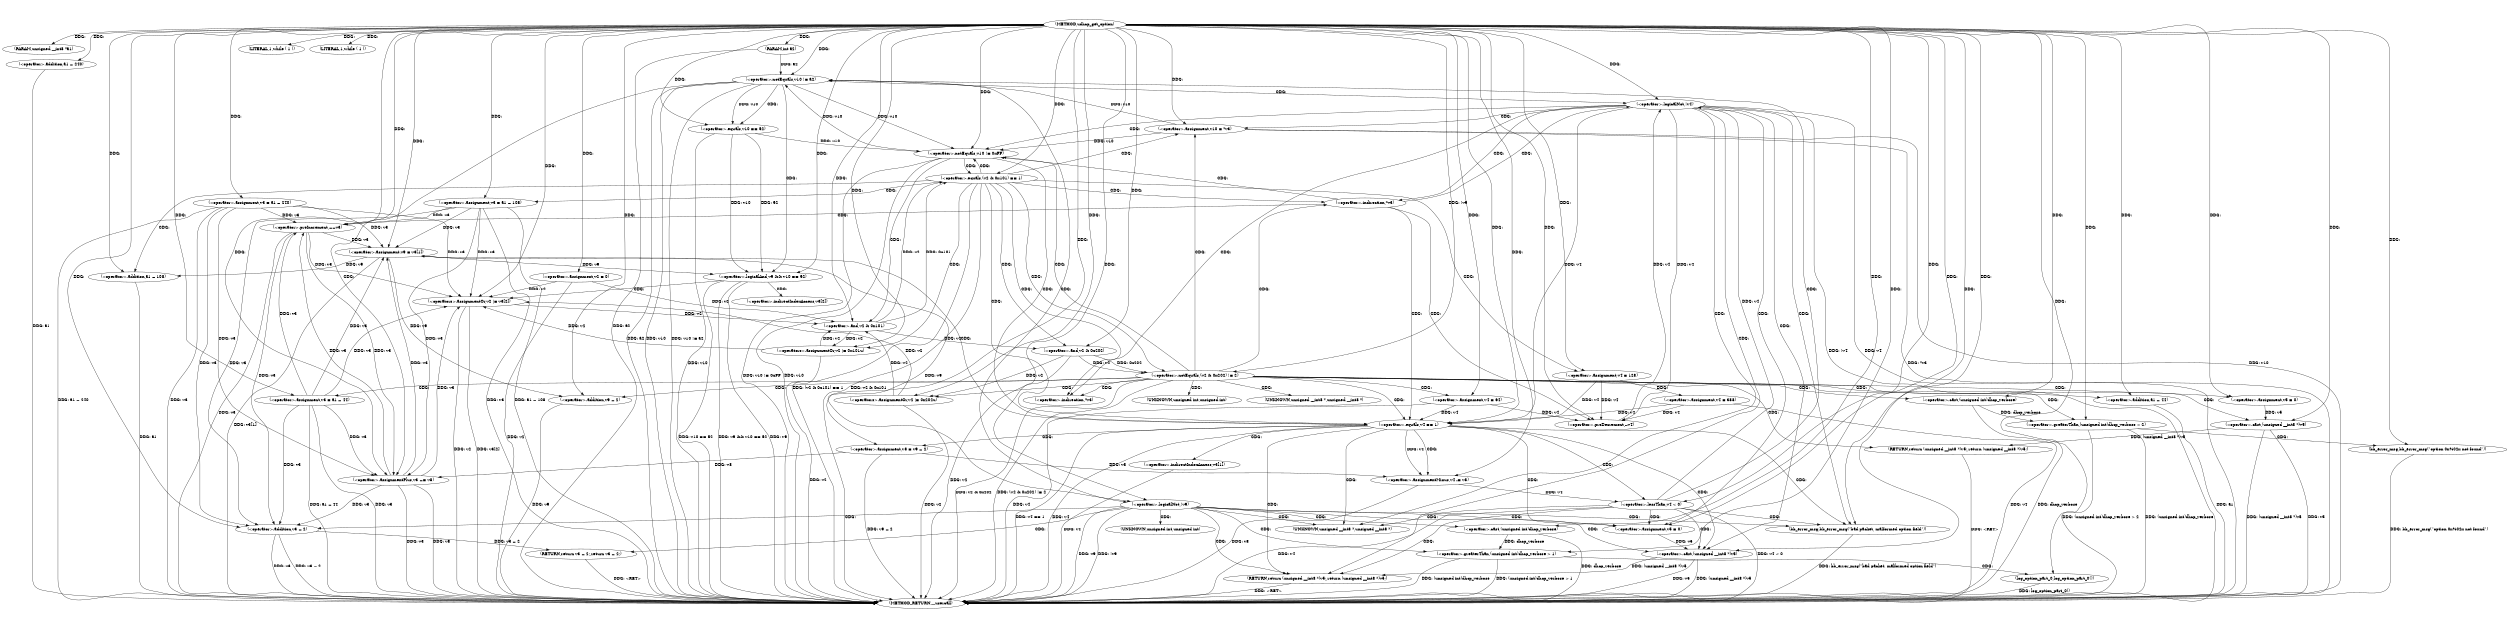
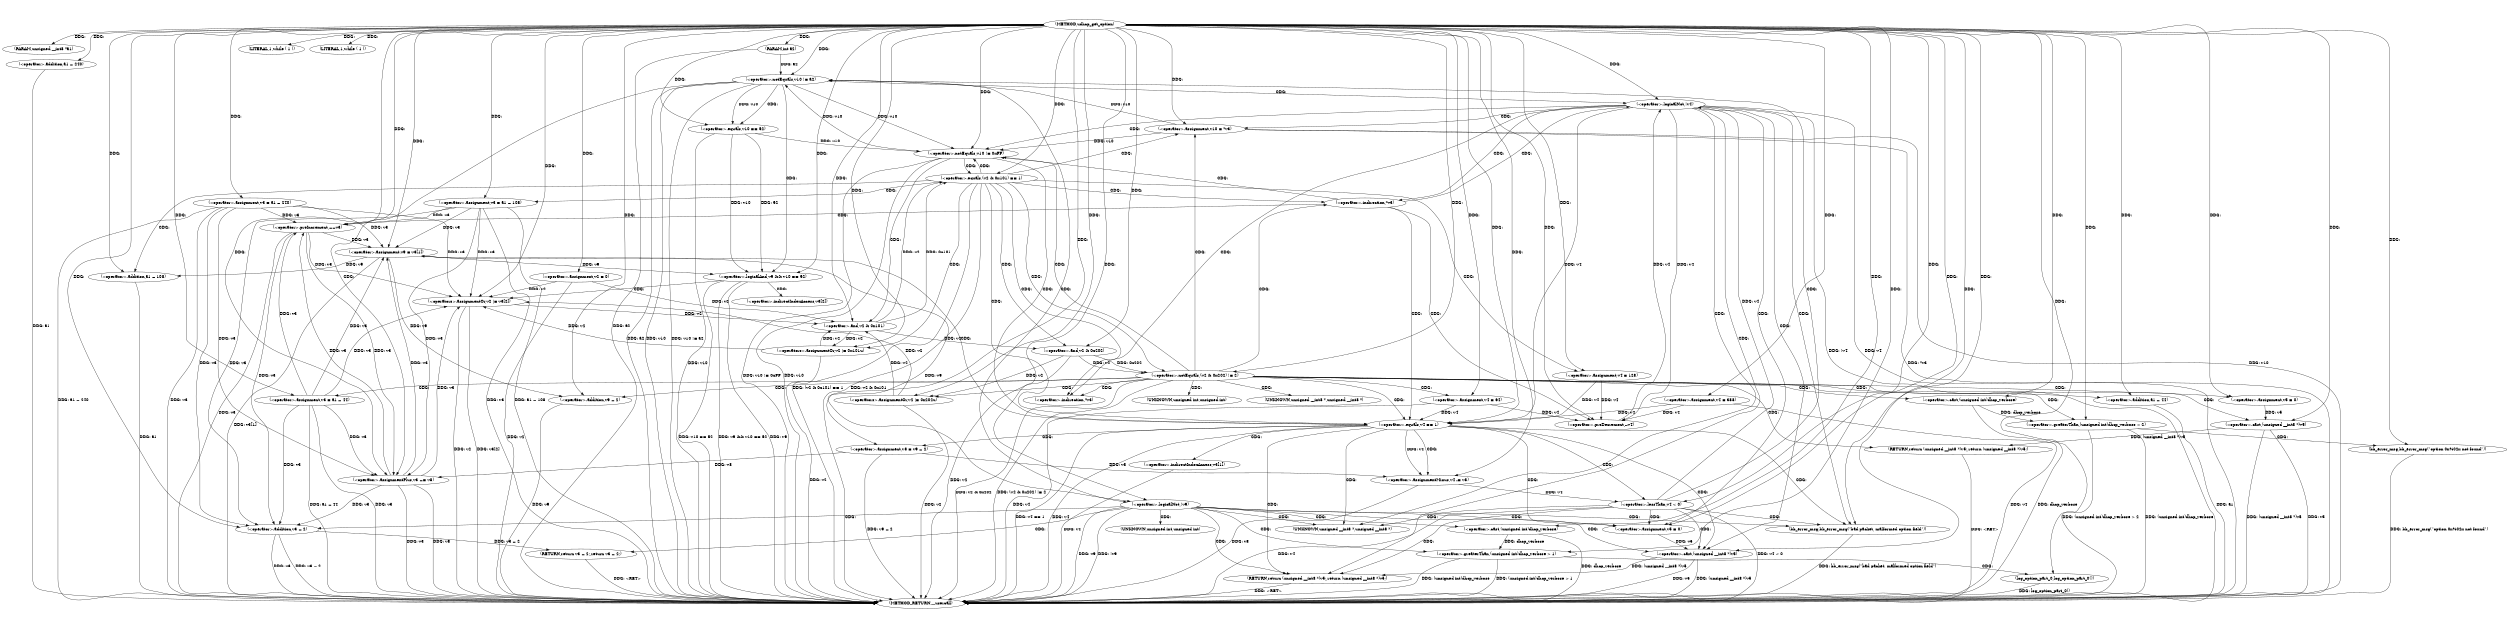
(1458, 203) -> (1458, 203)
(1650, 388) -> (1673, 35)
